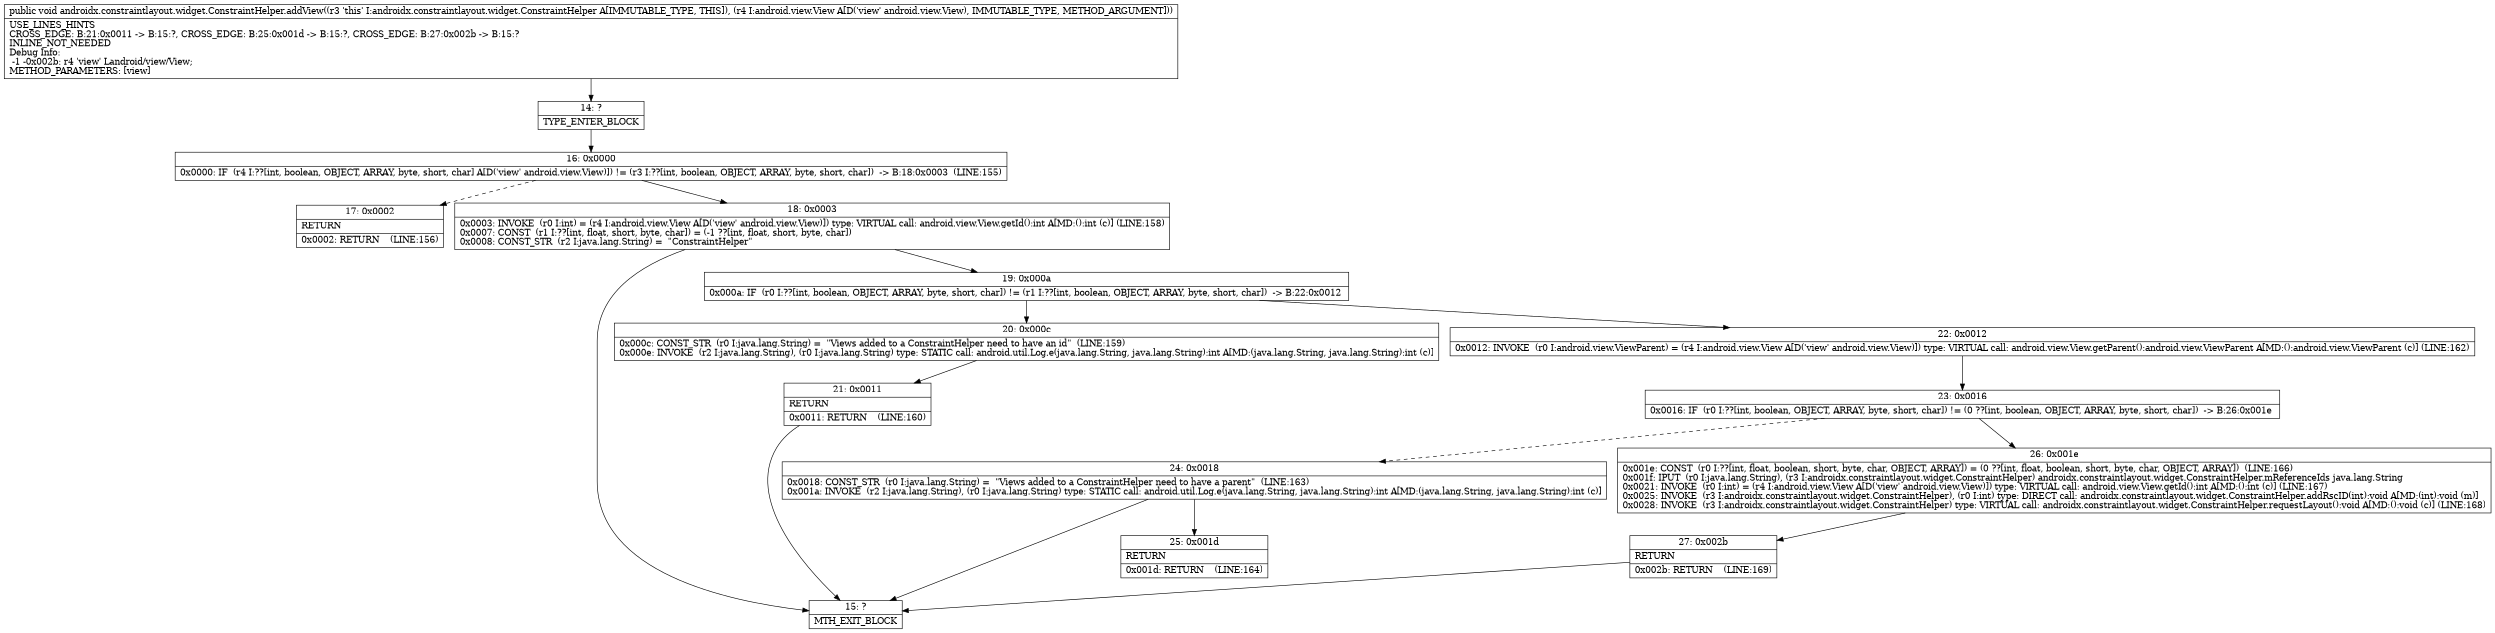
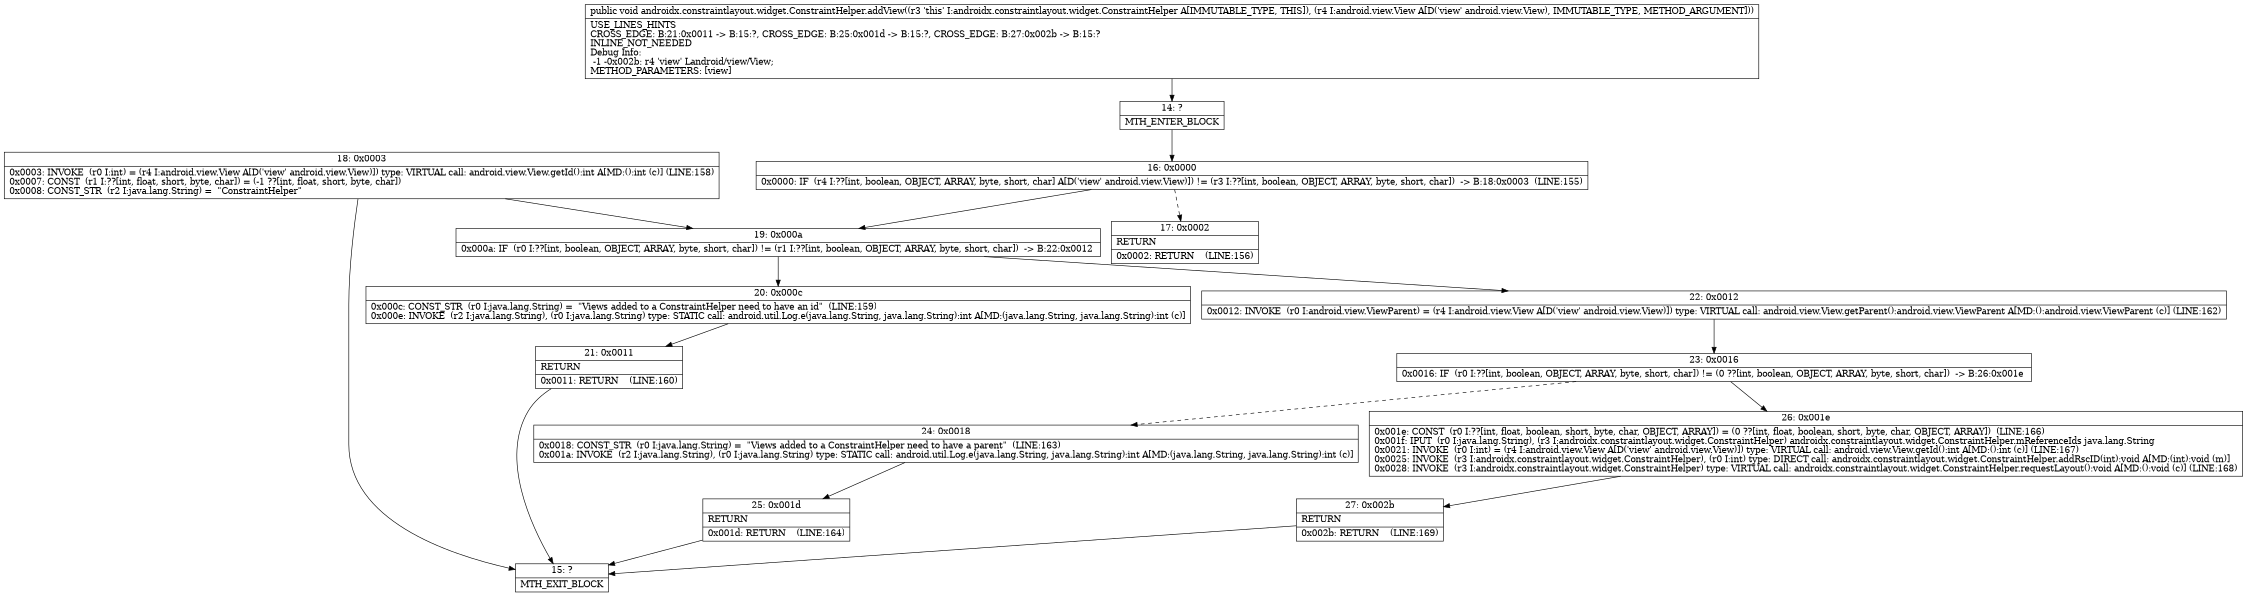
(591, 122) -> (1172, 122)
(681, 191) -> (978, 209)
(1022, 549) -> (659, 552)
